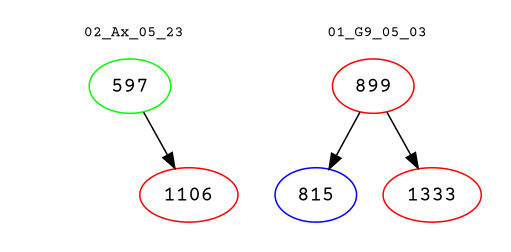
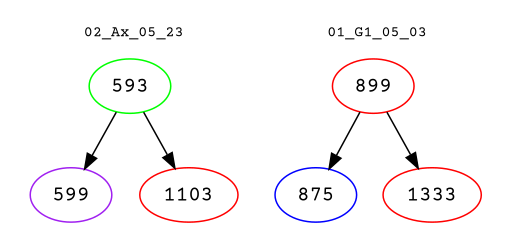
(378, 32) -> (378, 32)
(130, 86) -> (130, 86)
none -> (71, 195)
(189, 195) -> (189, 195)
(316, 195) -> (316, 195)
